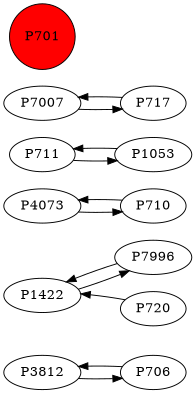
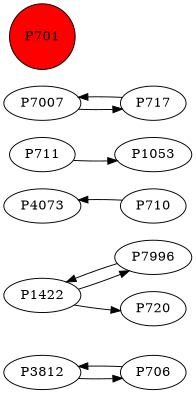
(100, 148) -> none
(96, 212) -> none
(108, 297) -> (93, 308)
